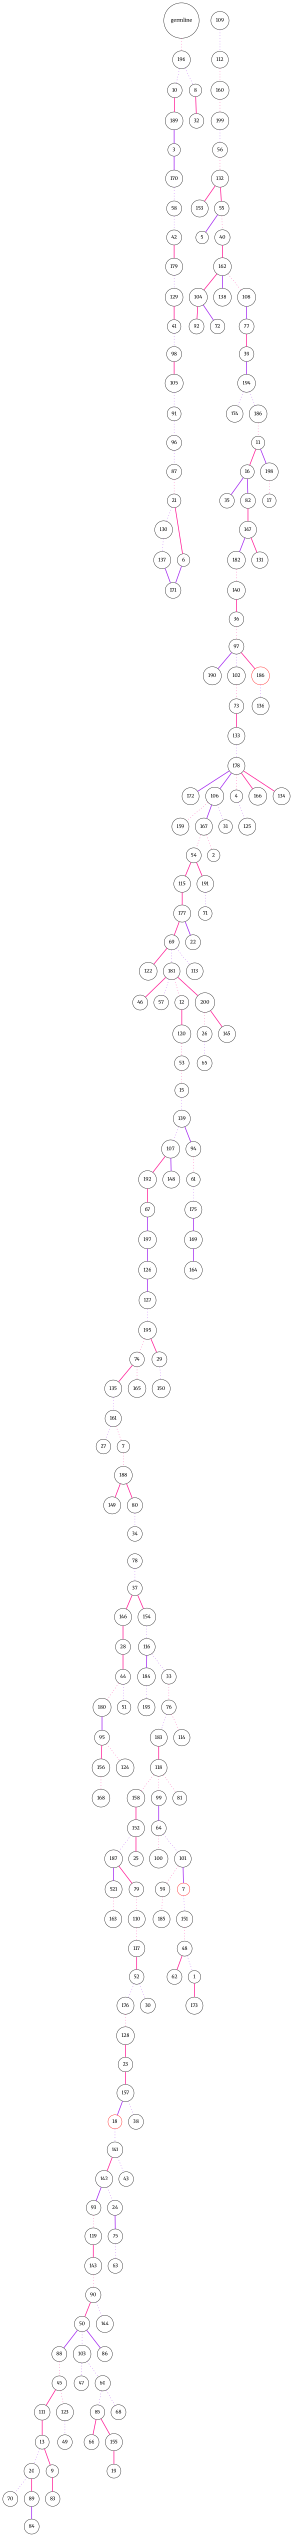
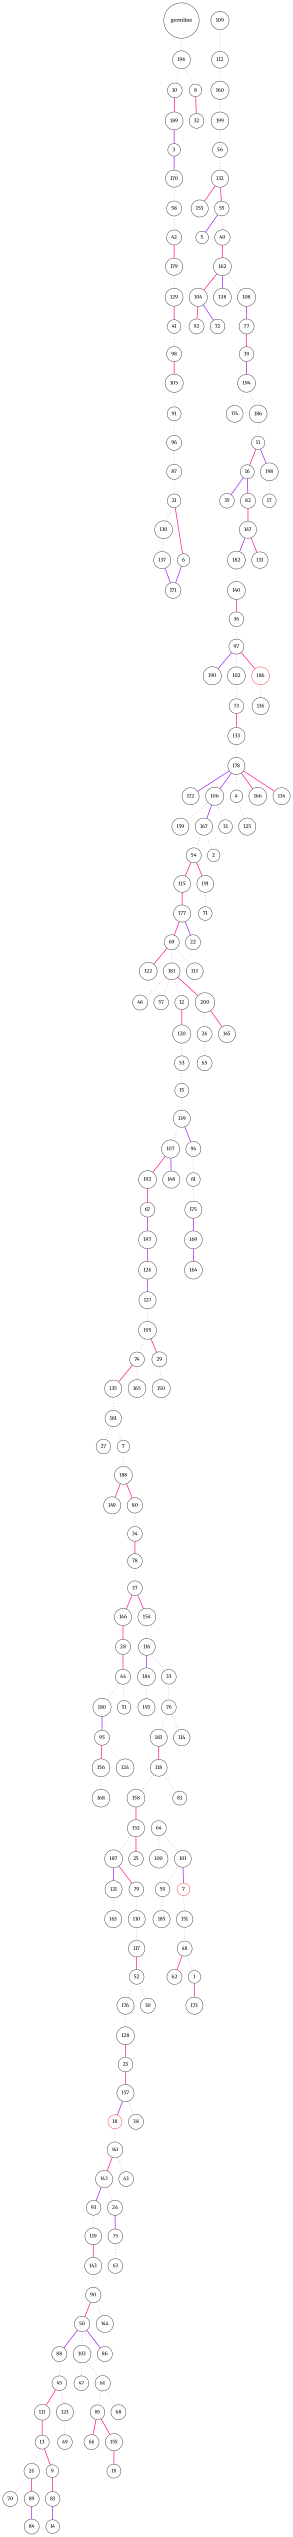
(156, 987) -> (156, 987)
none -> (135, 1547)
(159, 1798) -> none
(114, 1889) -> (114, 1889)
none -> (53, 2527)
